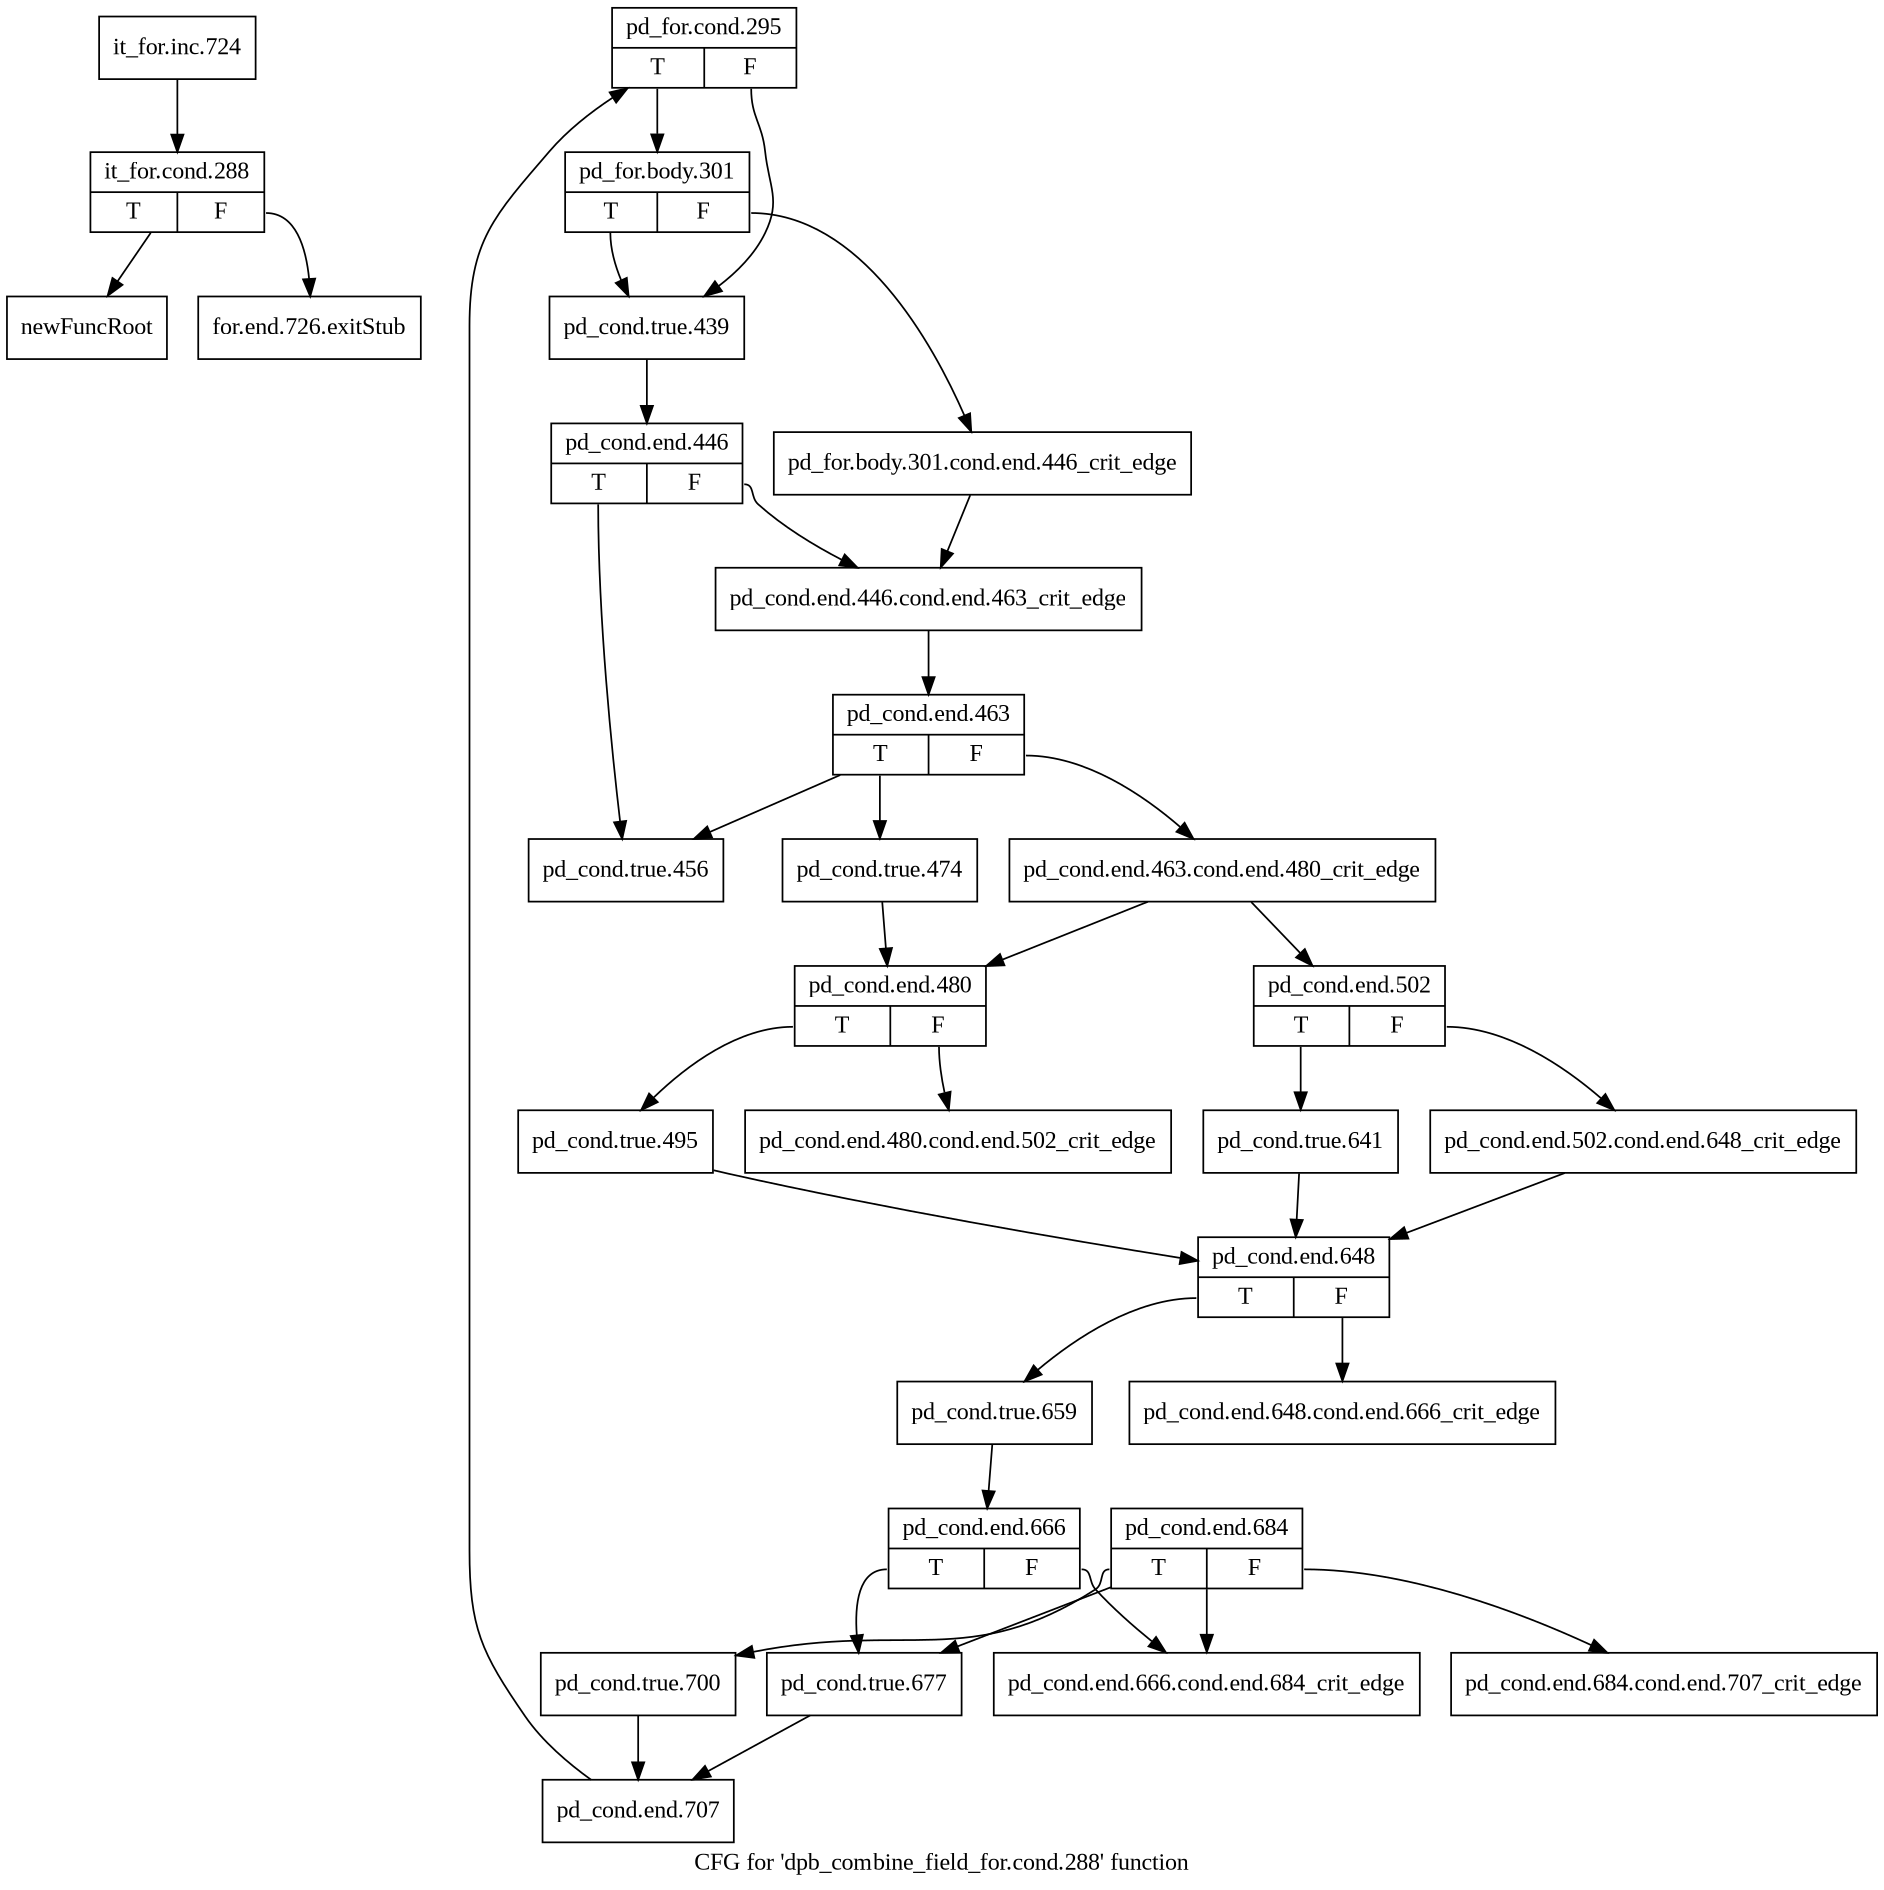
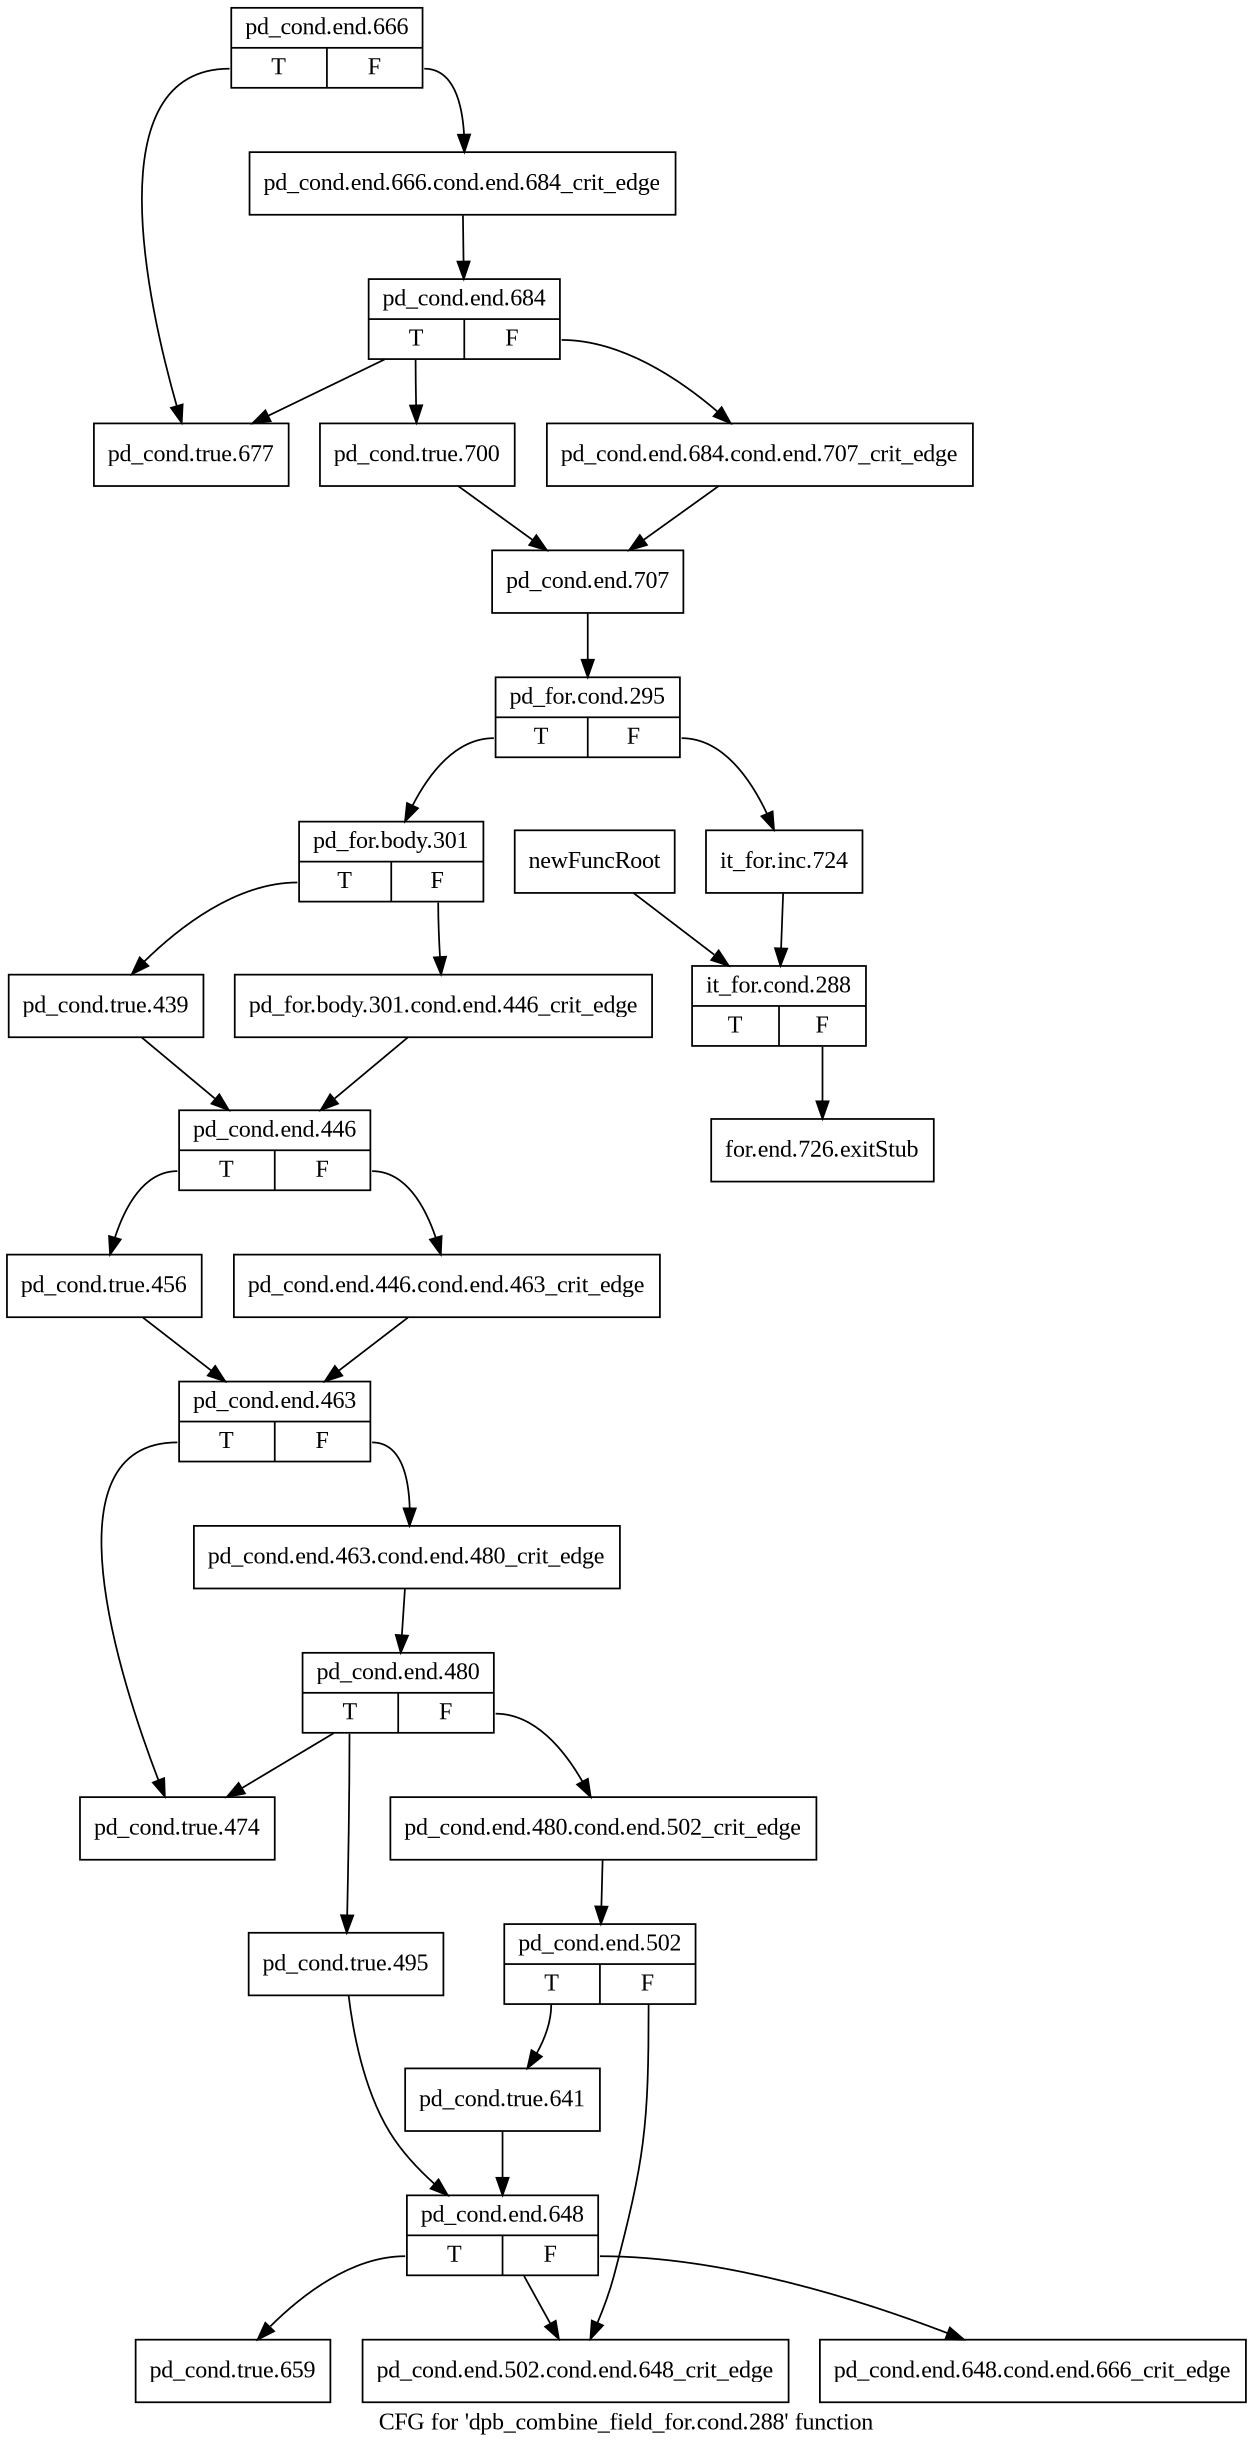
(773, 196) -> (734, 764)
(134, 257) -> (674, 924)
(959, 523) -> (371, 1068)
(775, 803) -> (177, 1344)
(884, 925) -> (288, 1761)
(1276, 928) -> (602, 1883)
(1486, 1203) -> (537, 2300)
(990, 1468) -> none
(1207, 1612) -> (463, 238)
(759, 1743) -> (681, 513)
